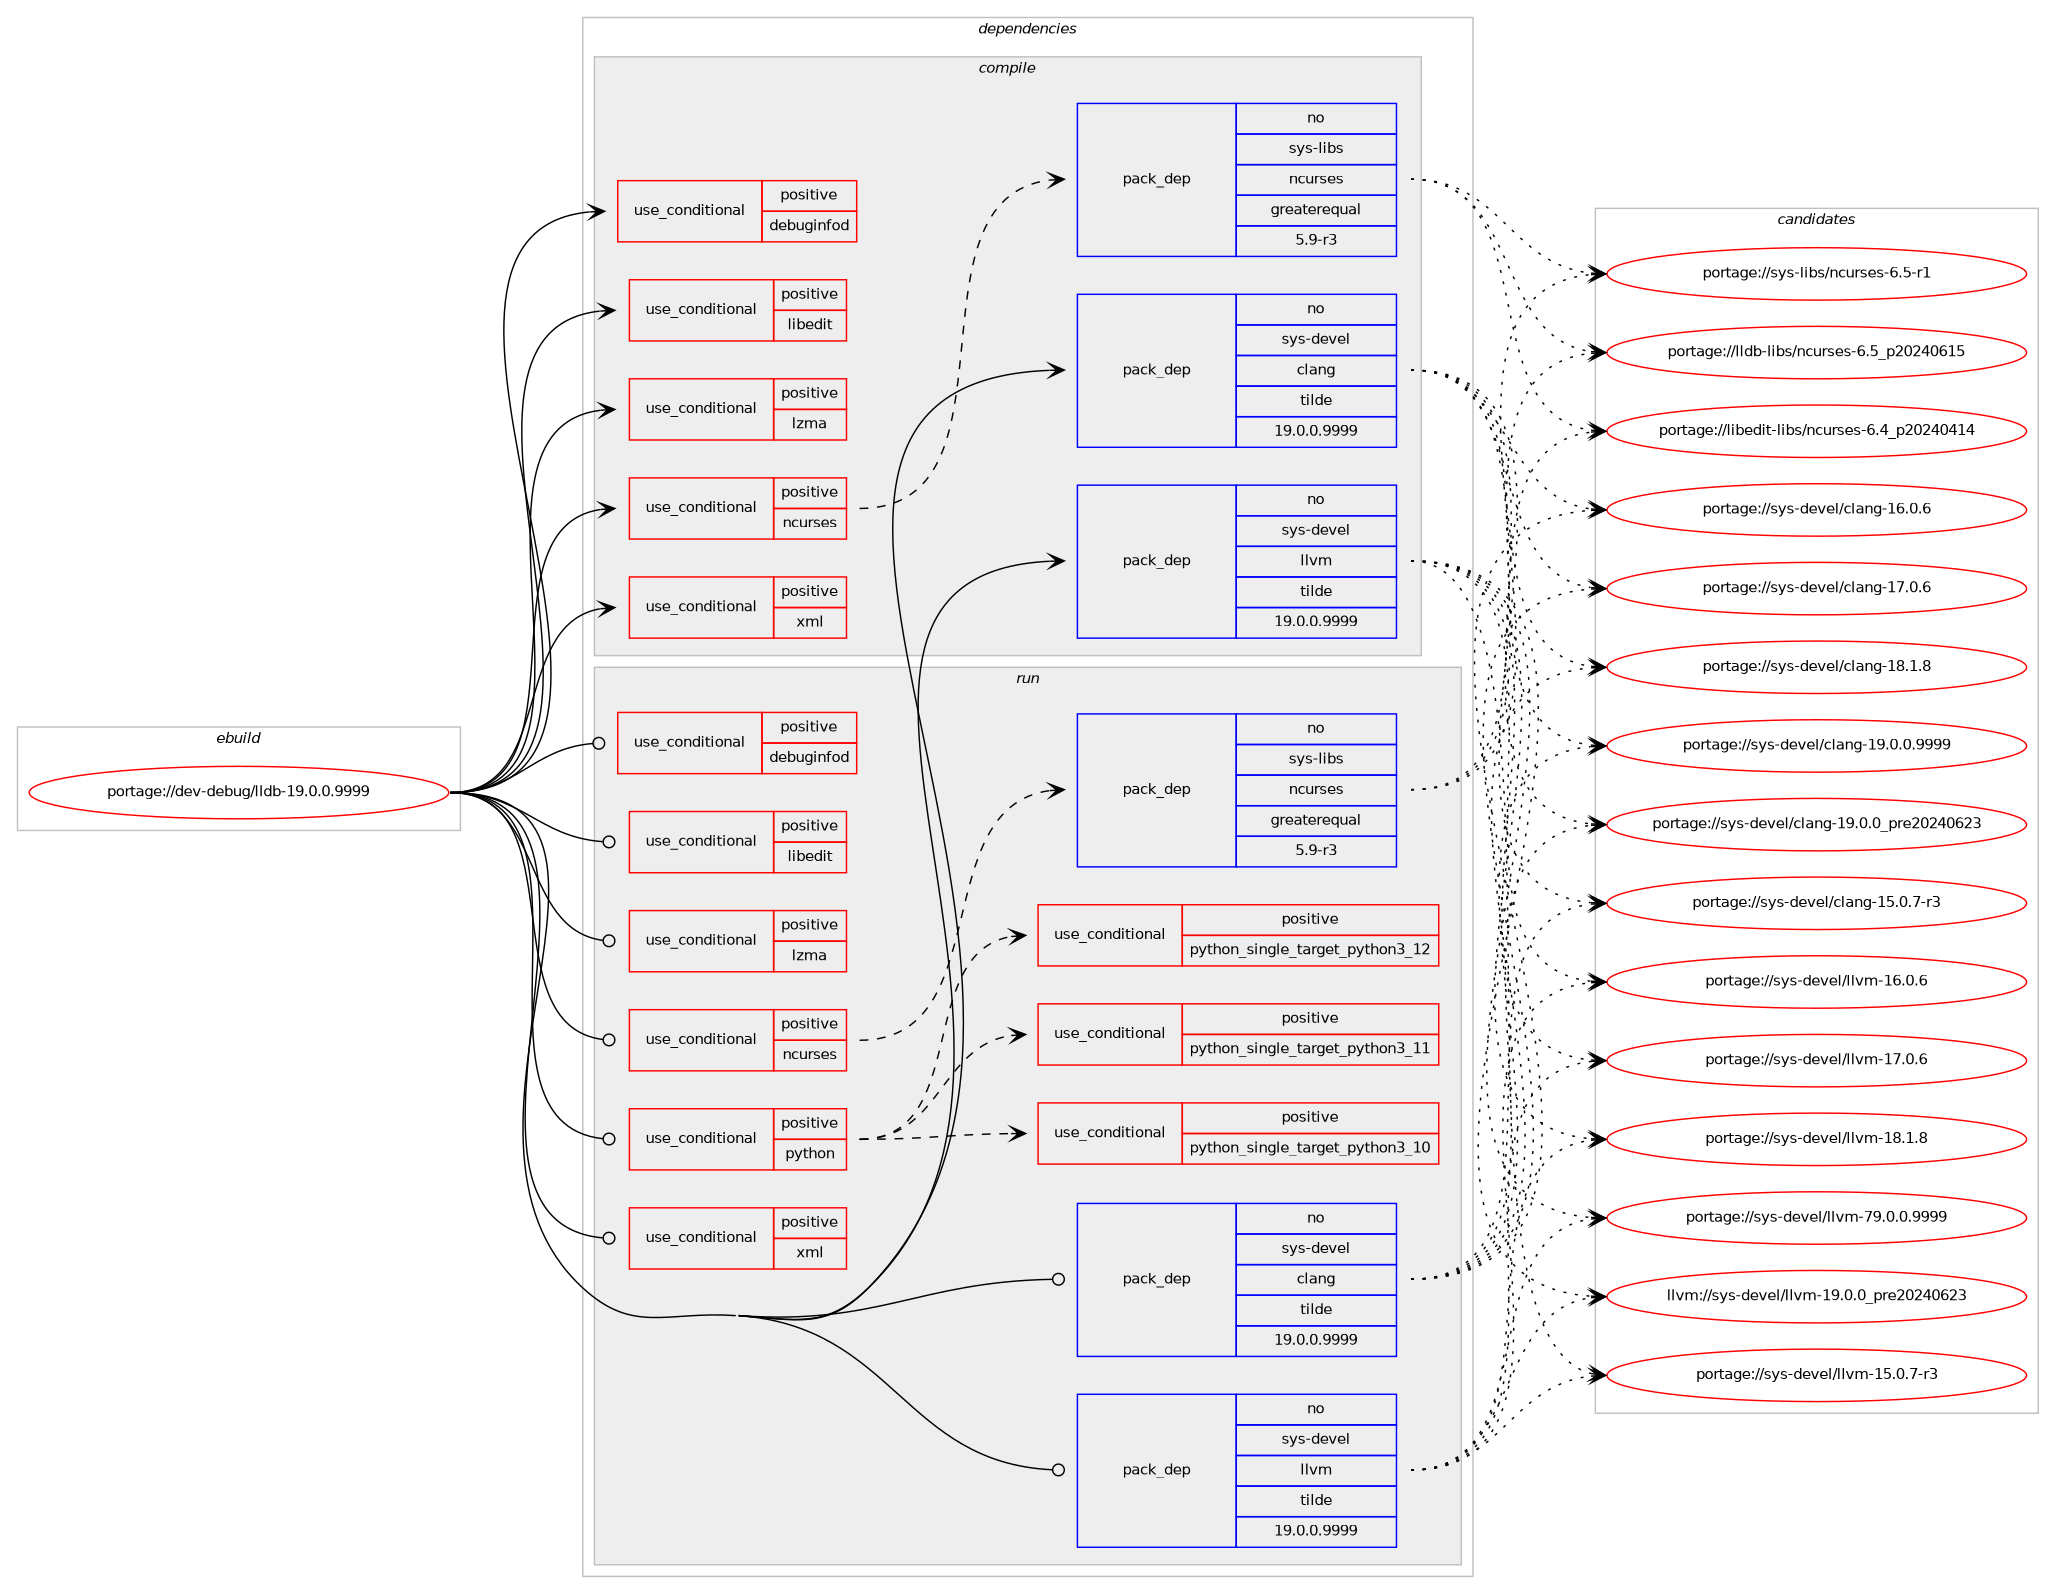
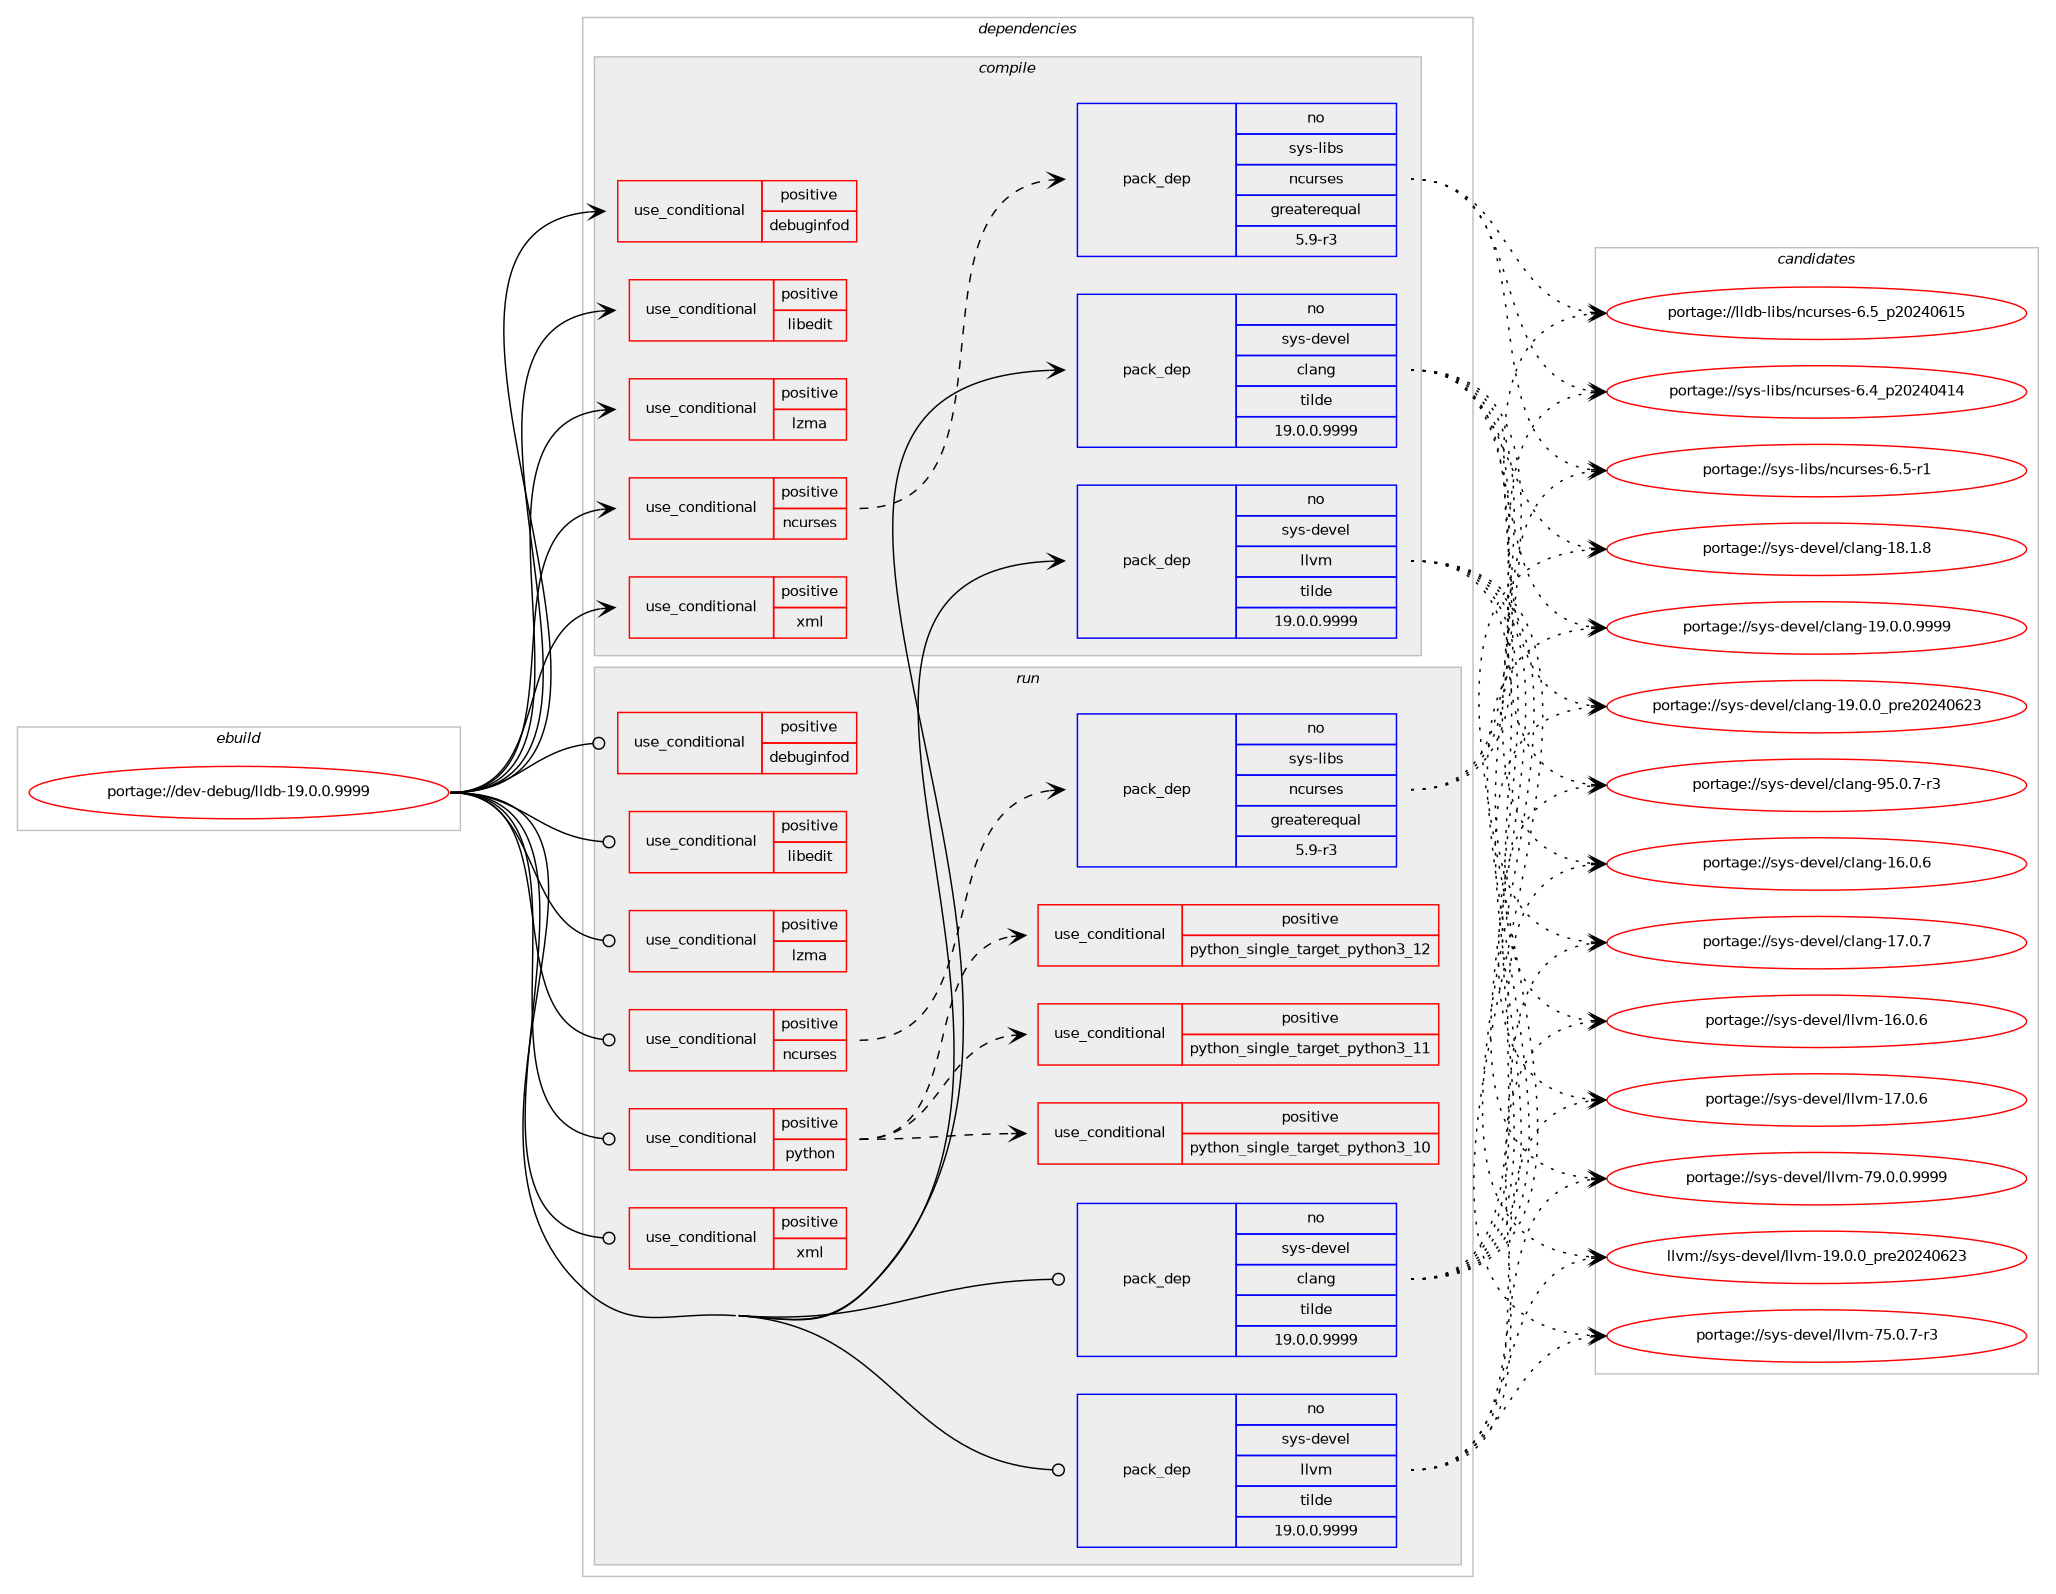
(1817, 431) -> (1817, 392)
(1817, 589) -> (1817, 943)
(1817, 903) -> (1817, 785)
(1817, 1139) -> none
(1817, 1375) -> (1817, 1336)
